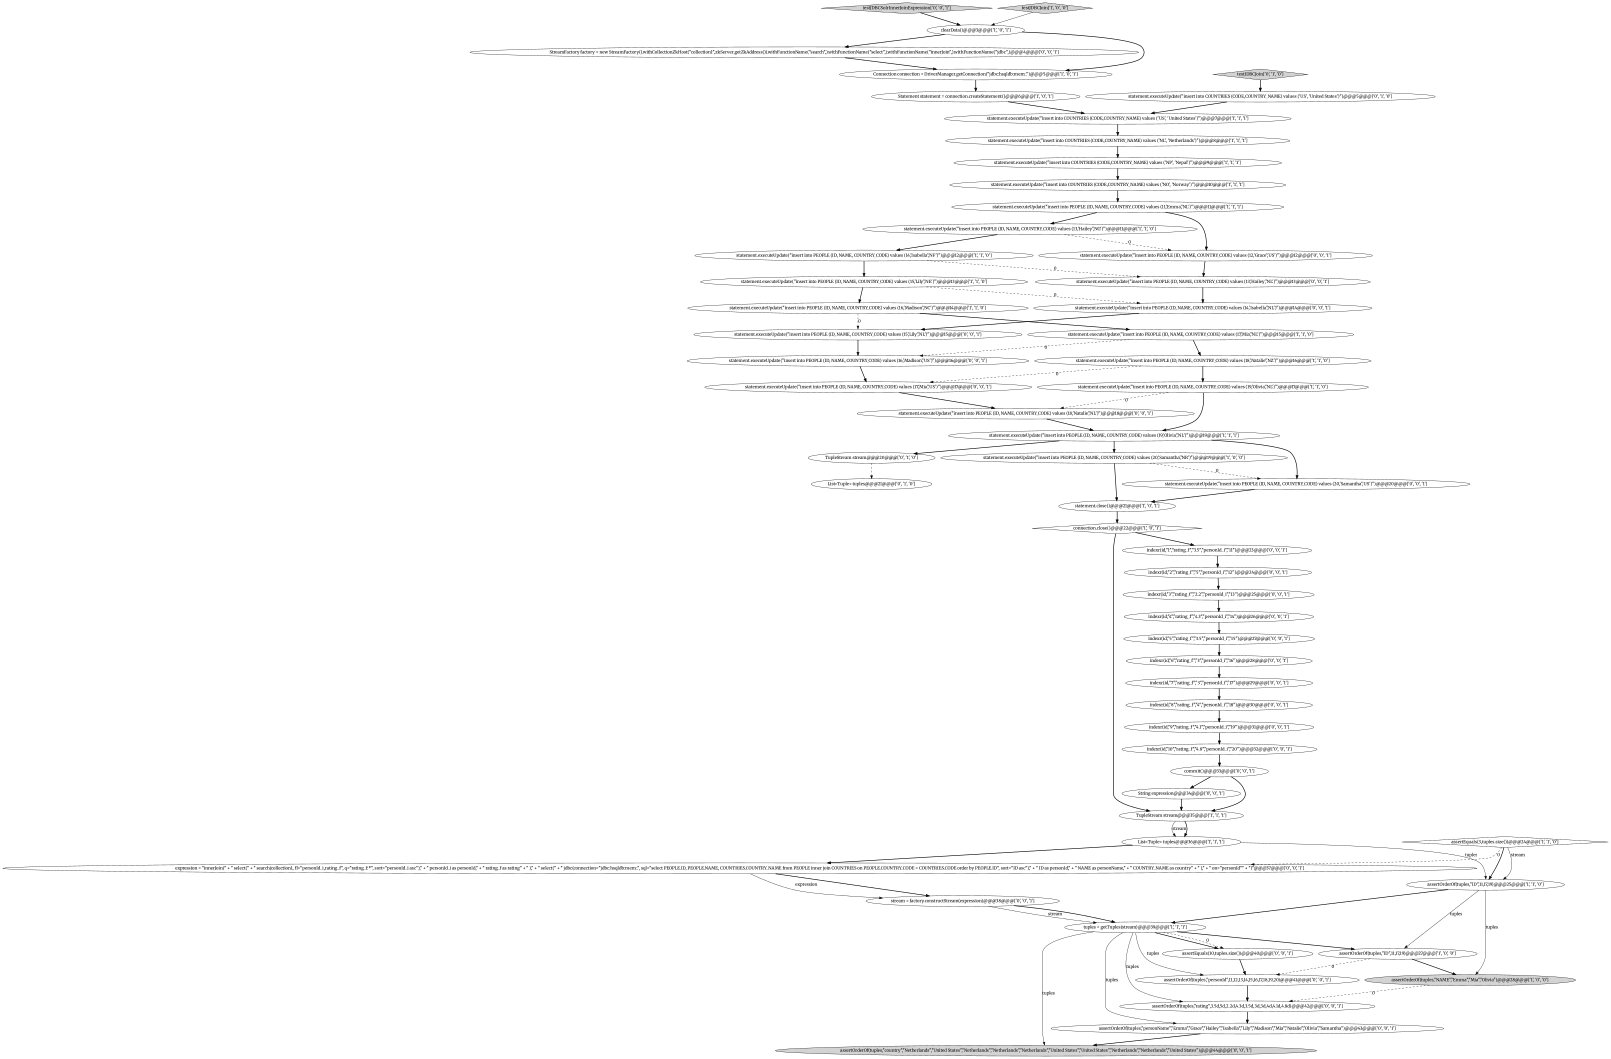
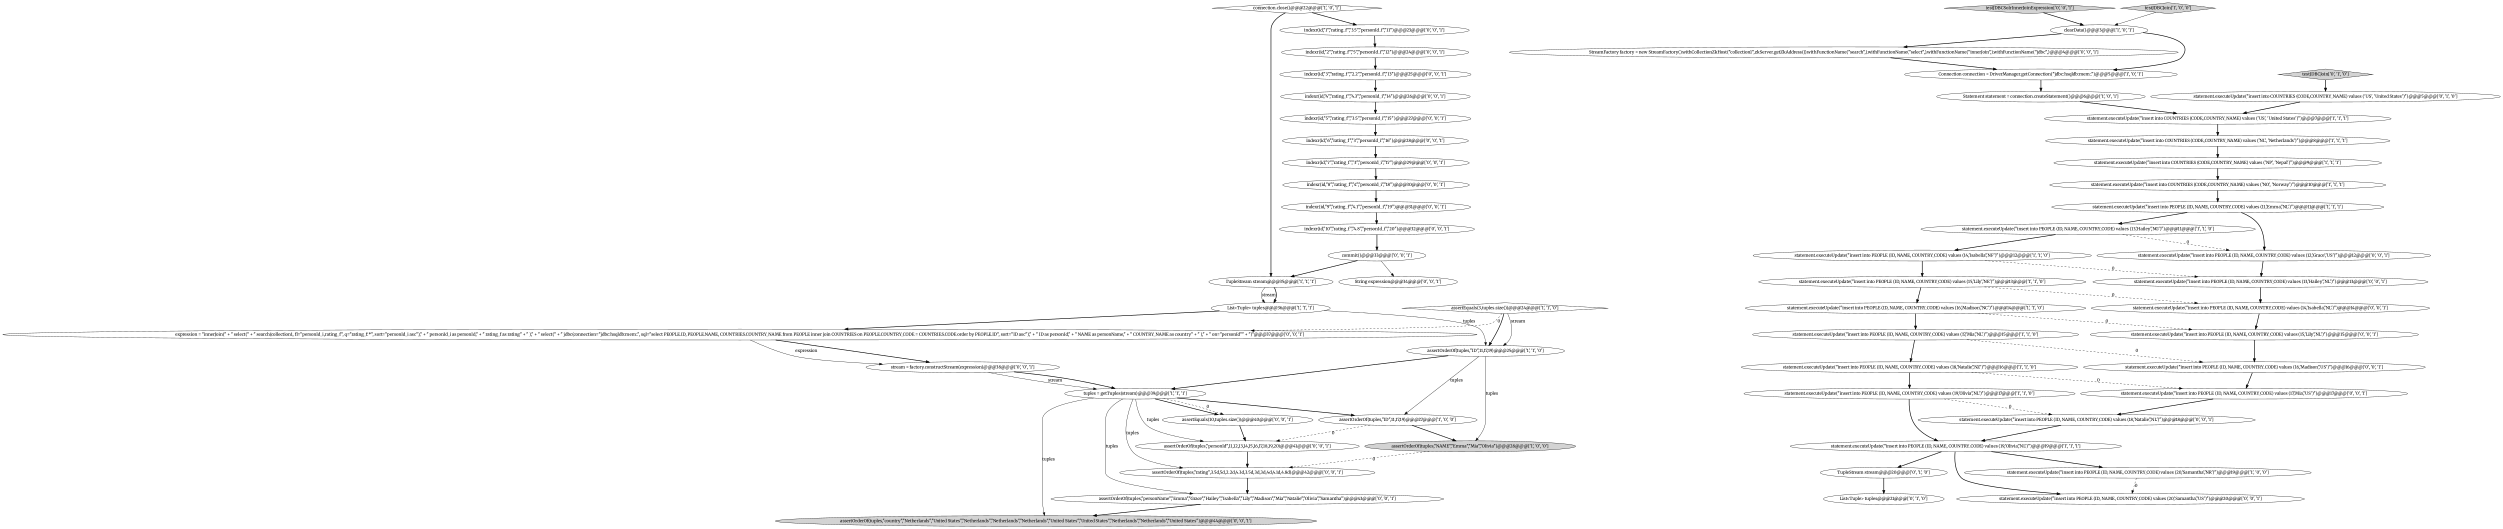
(872, 469) -> (1884, 484)
(1117, 506) -> none
(1202, 782) -> (1387, 267)
(1181, 803) -> none
